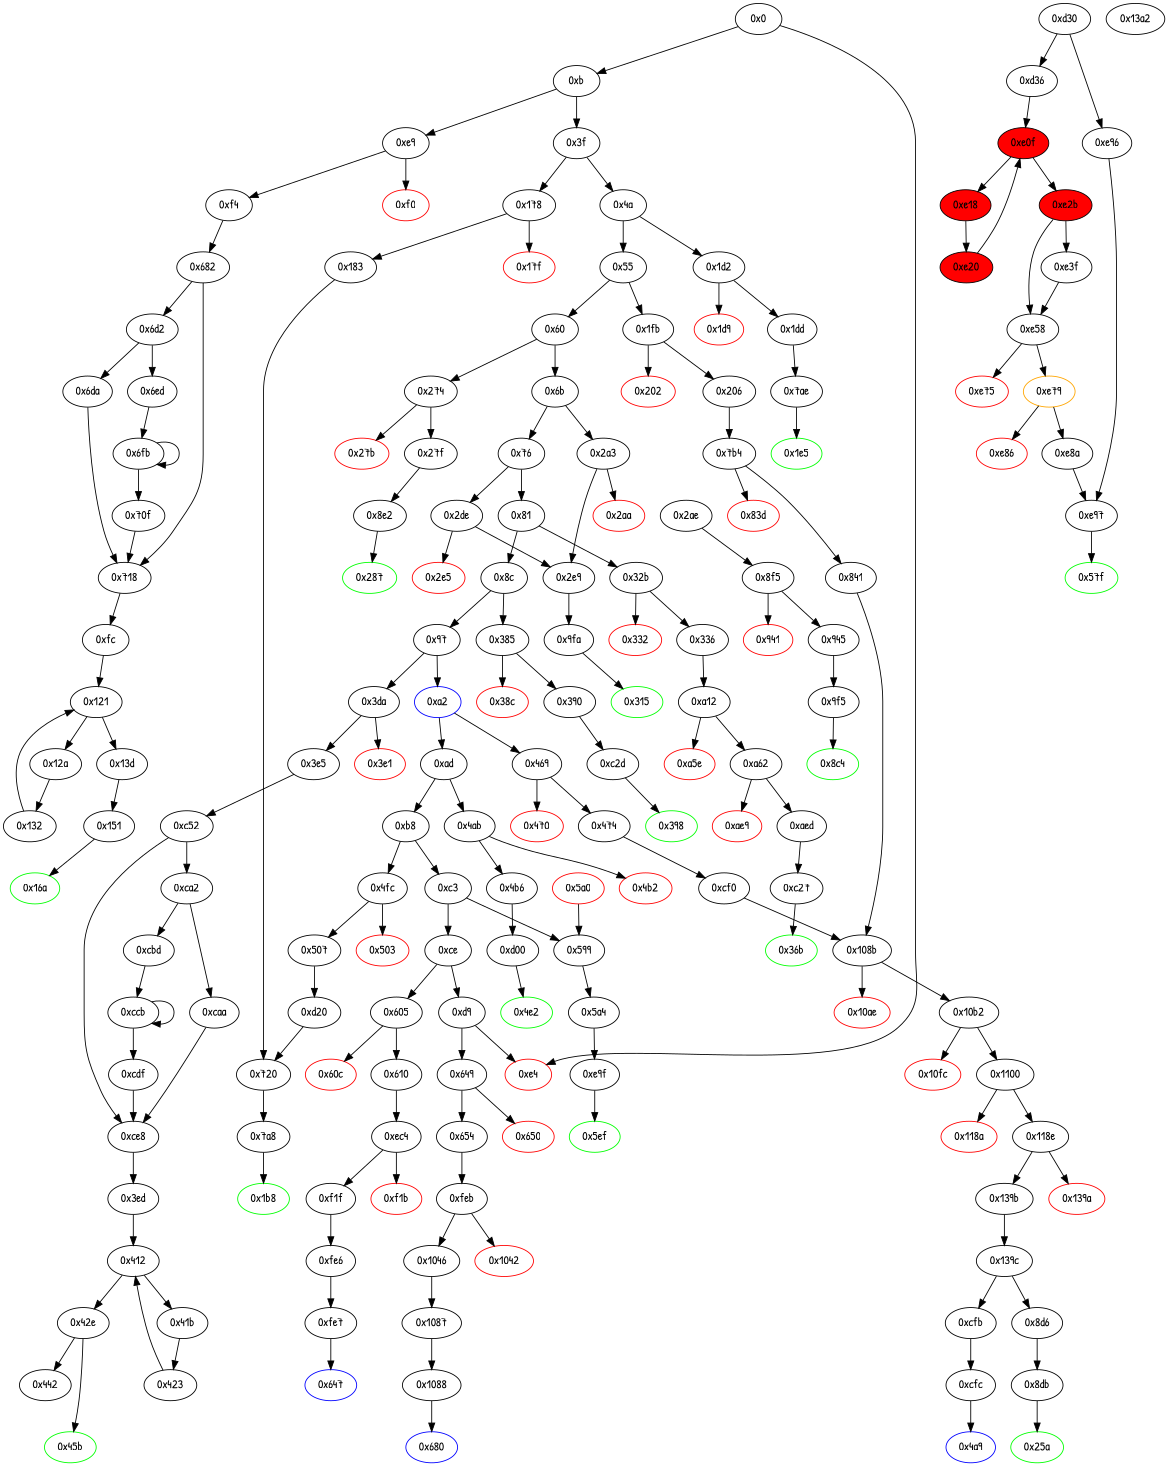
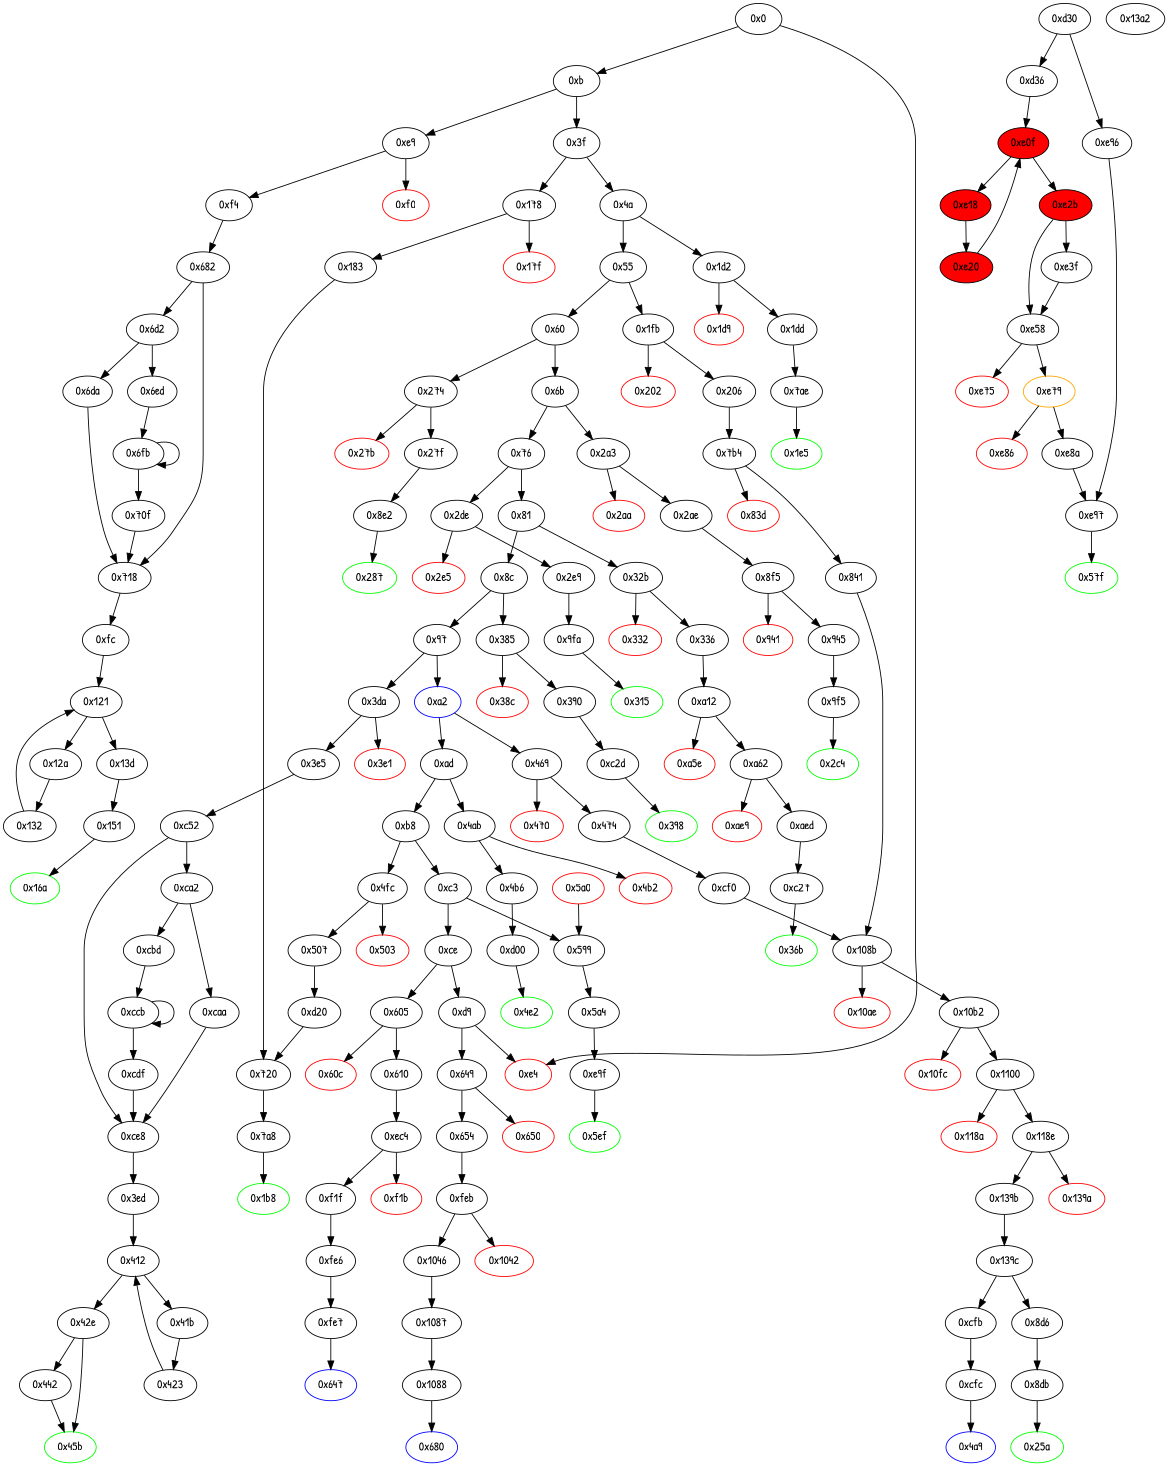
(582, 511) -> (641, 482)
(833, 764) -> (833, 764)
none -> (56, 1412)
